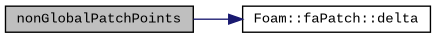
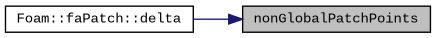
(211, 19) -> (211, 19)
